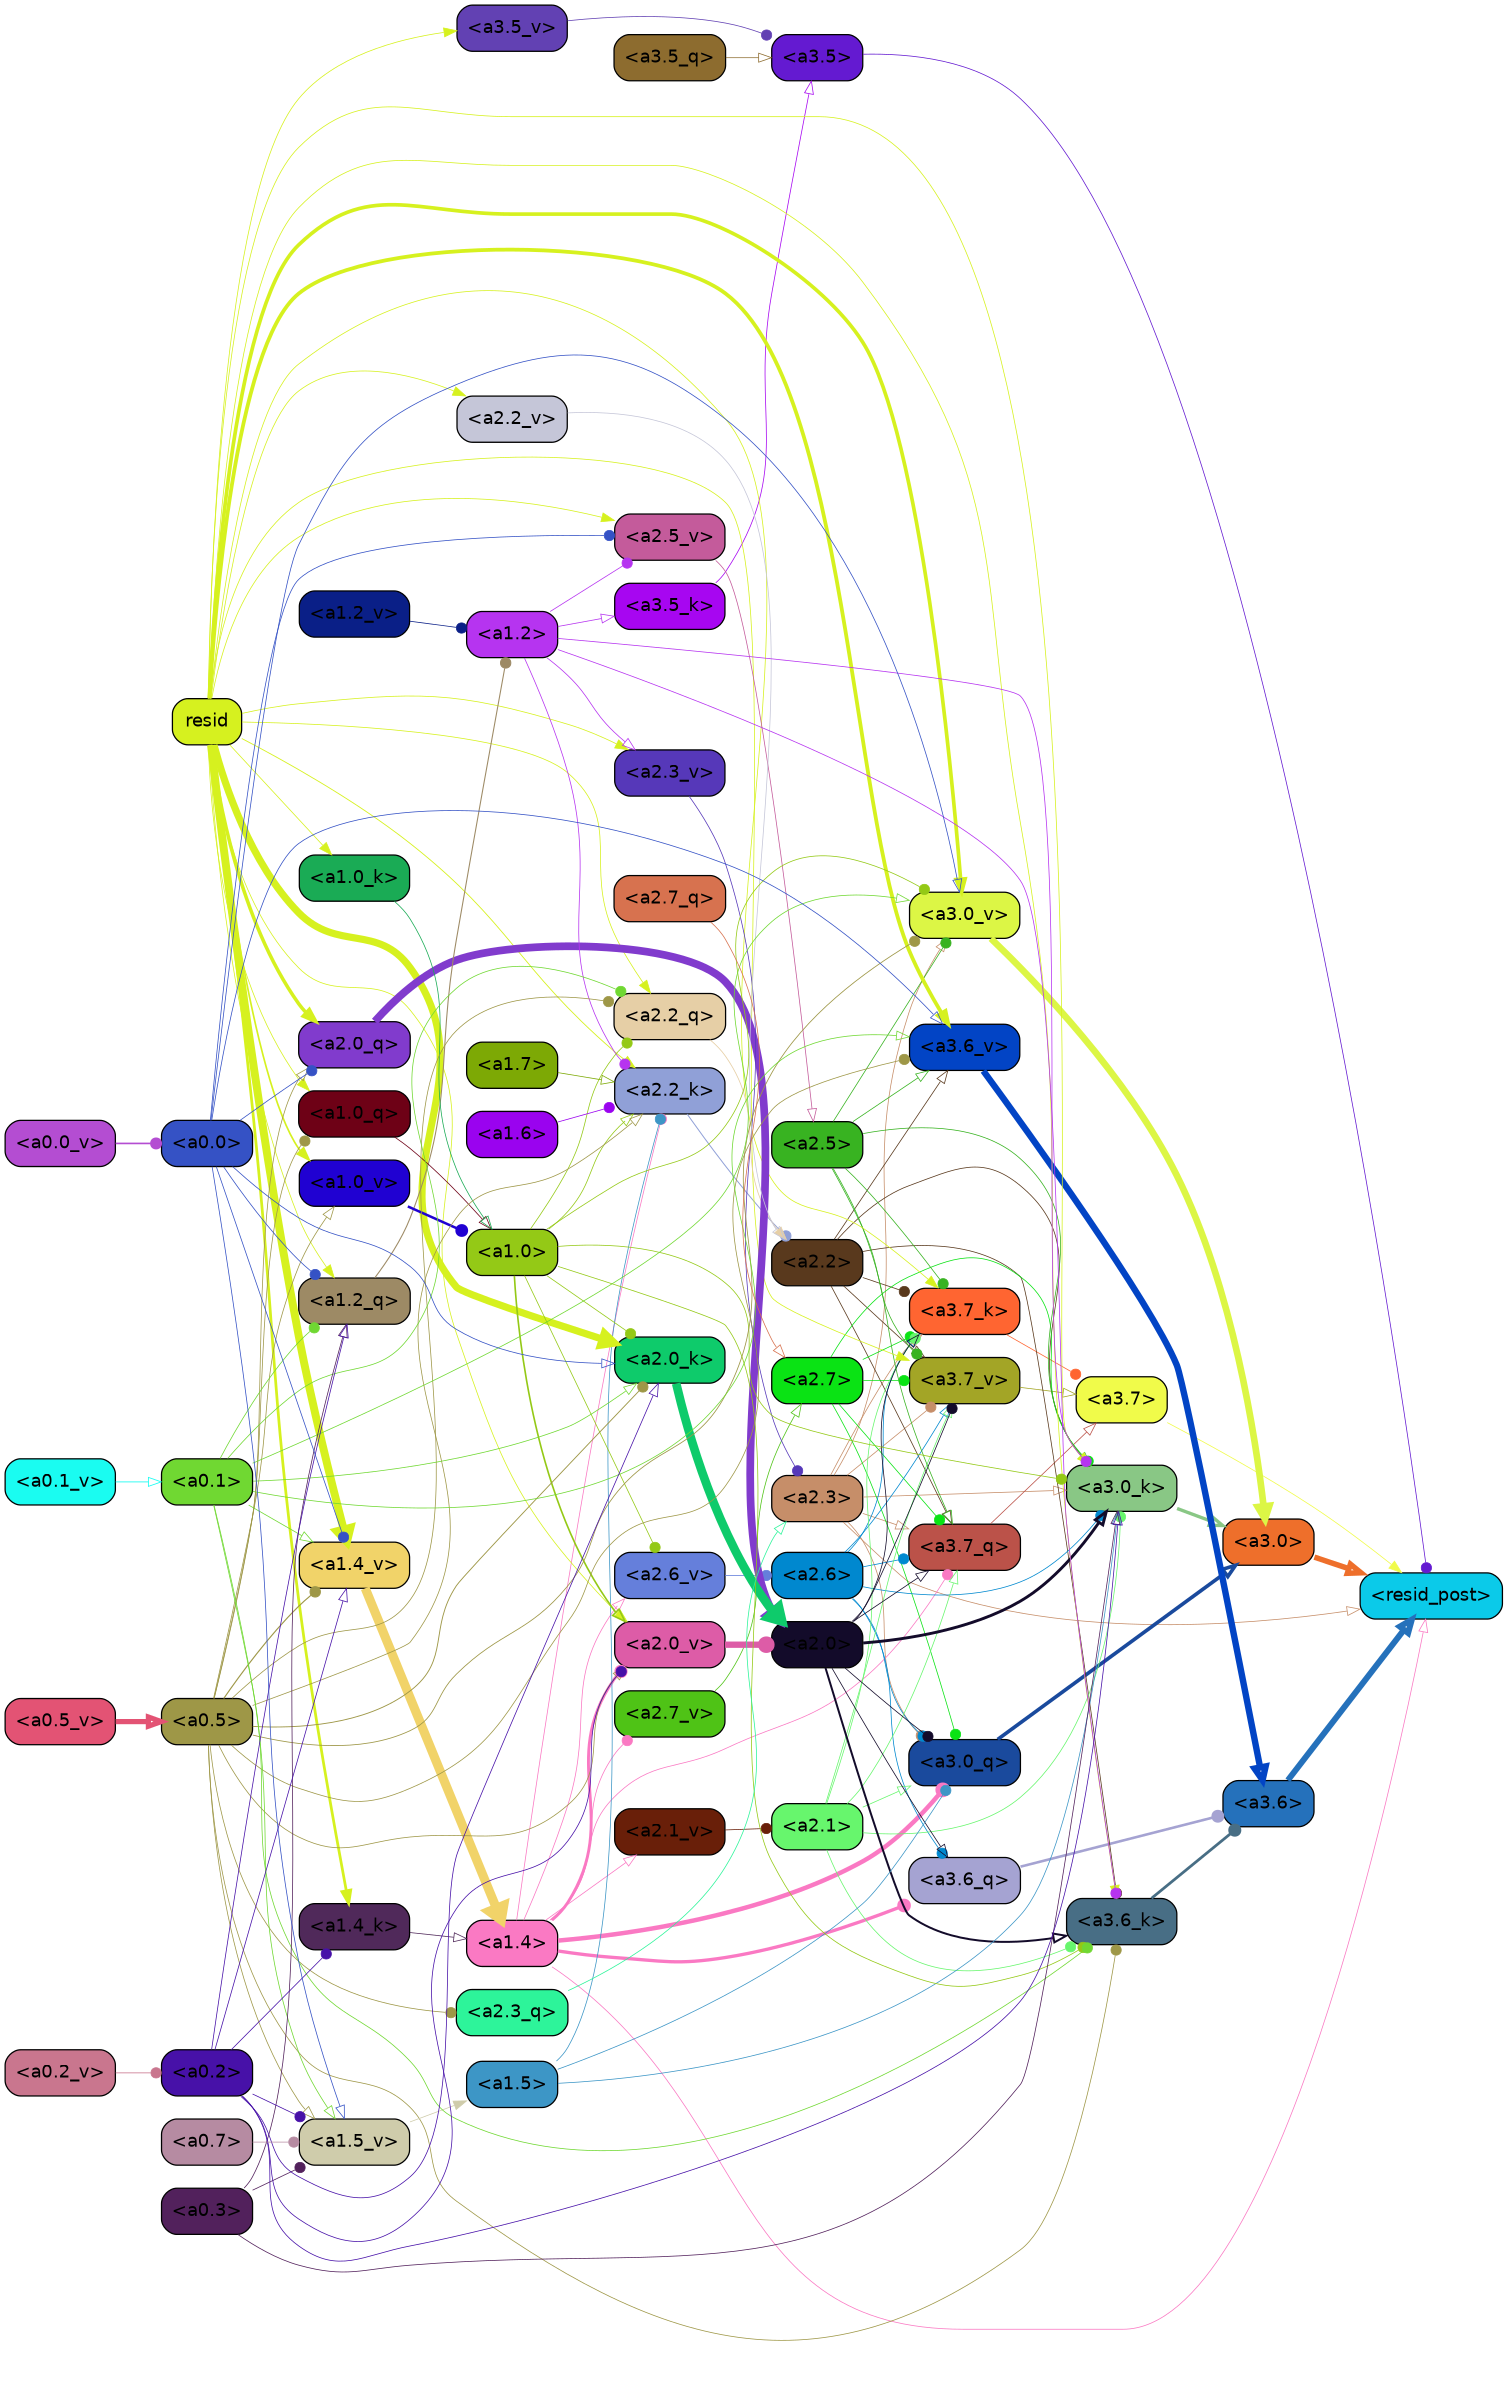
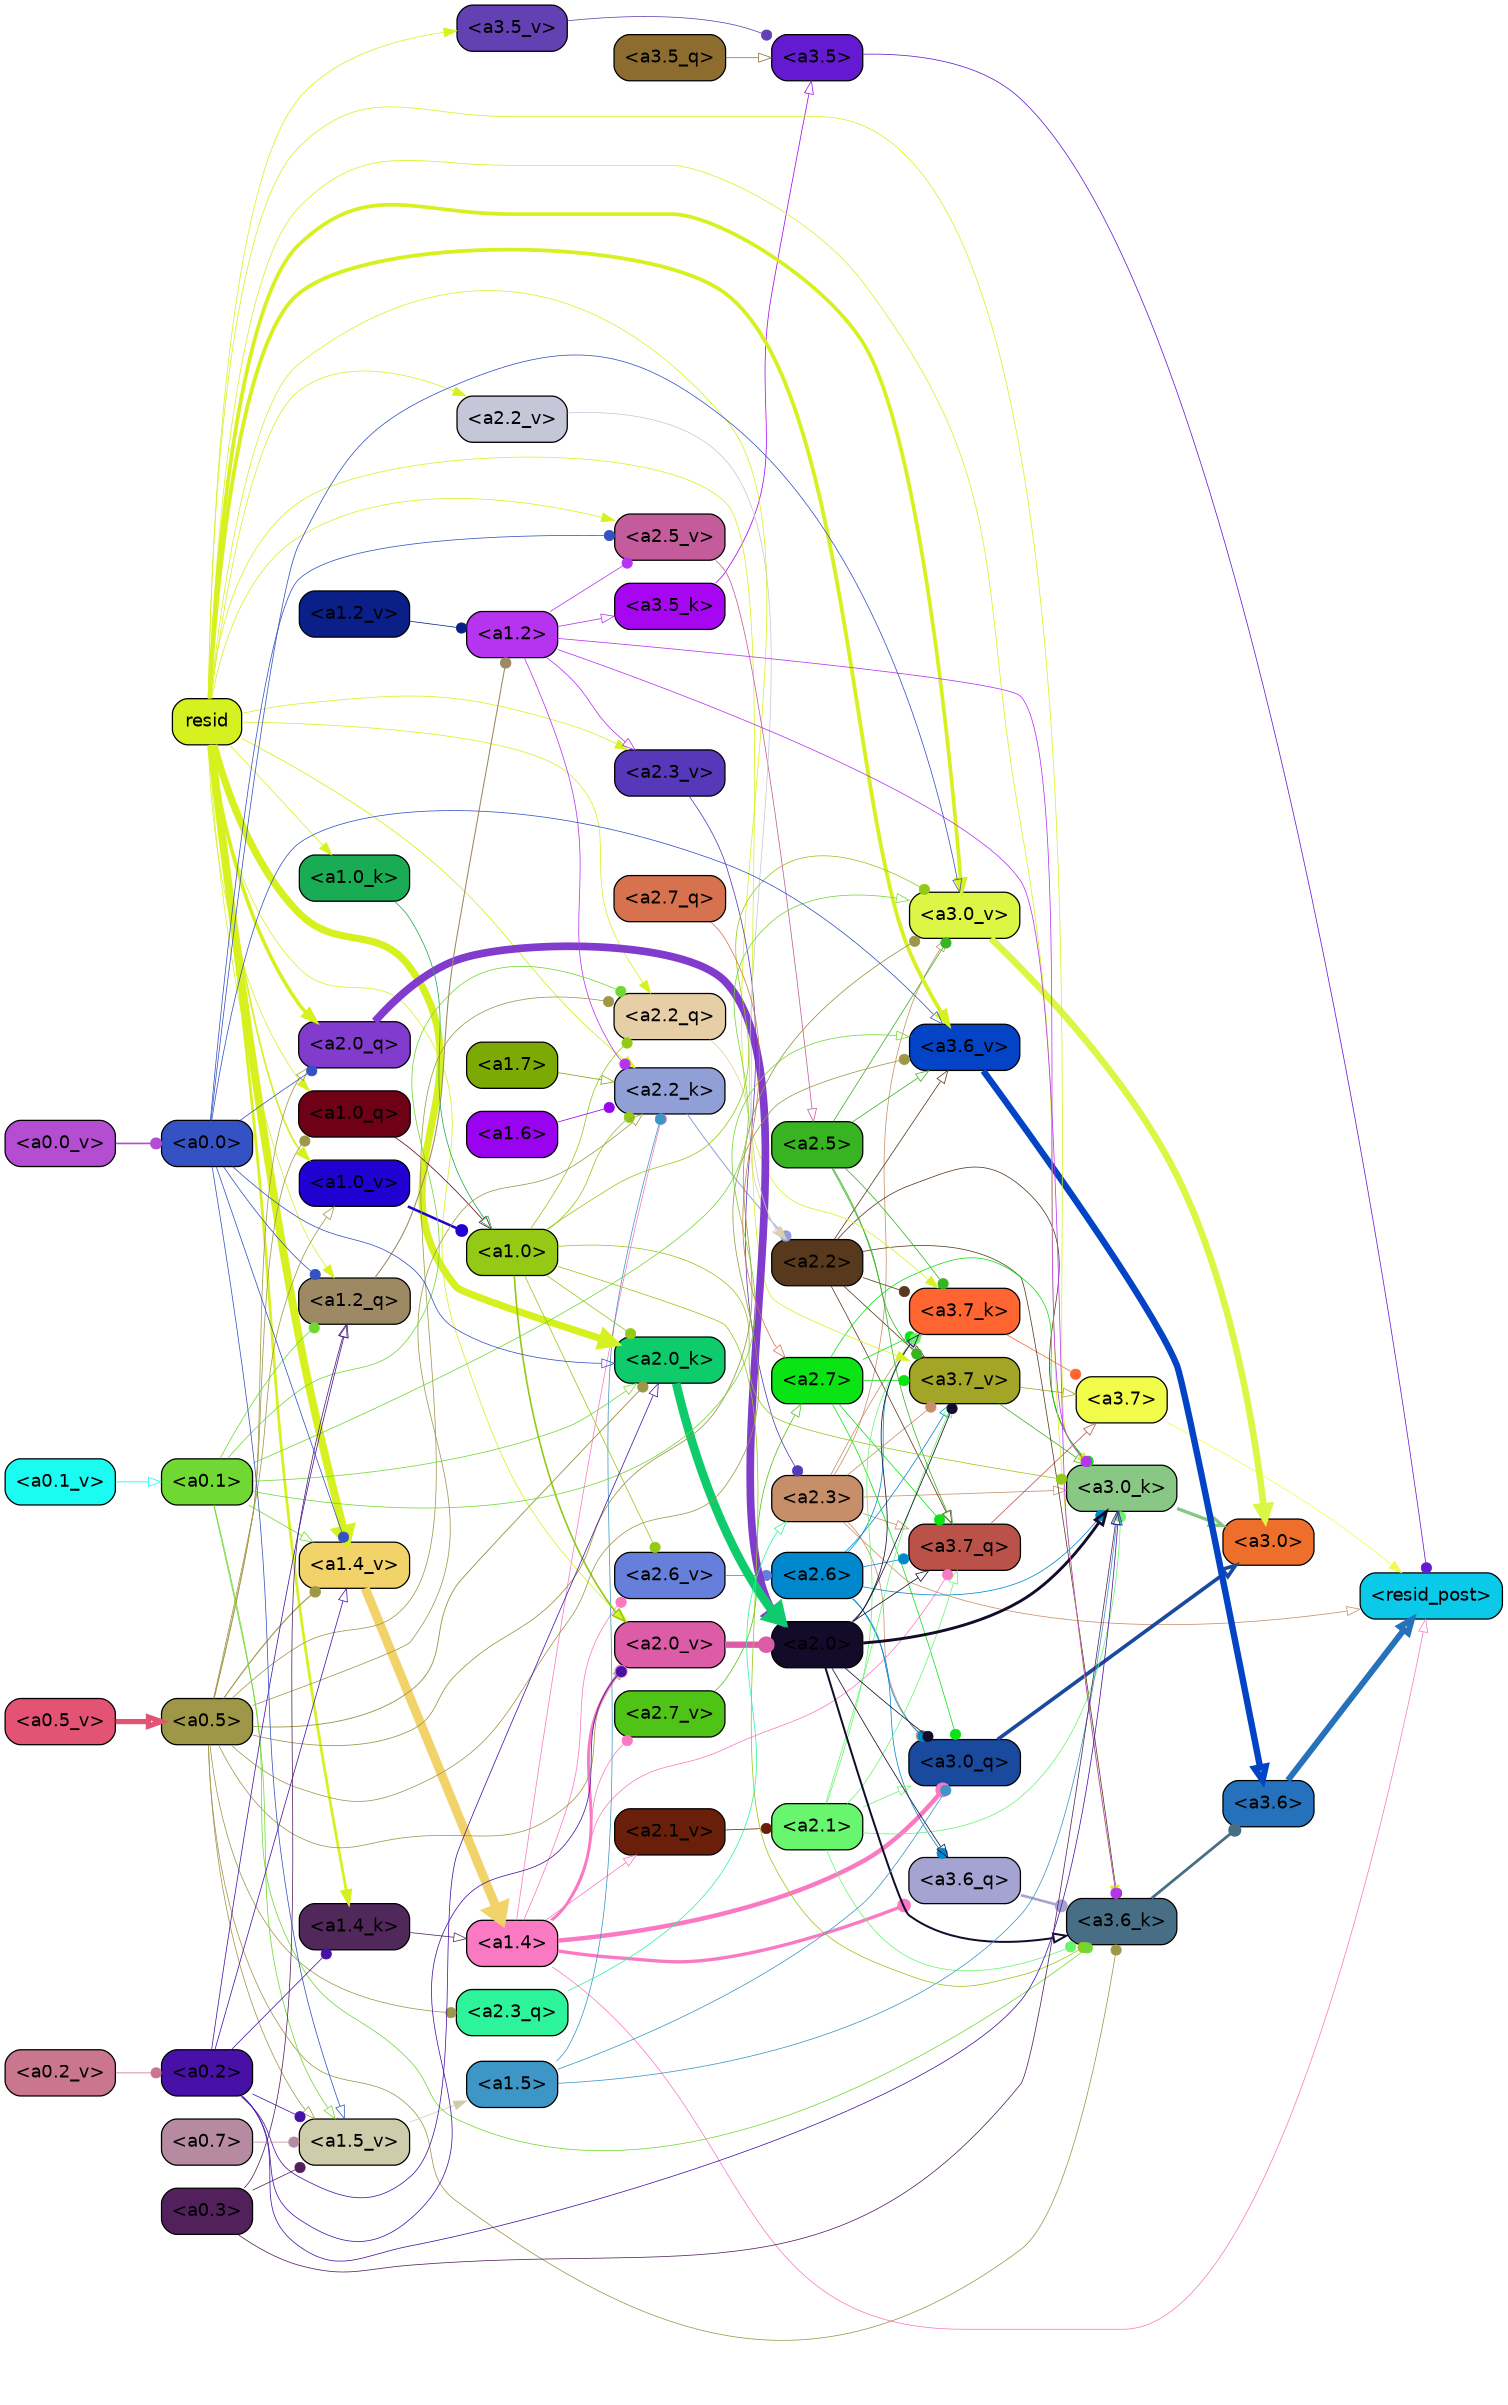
(589, 1177) -> (589, 1177)
(1038, 1180) -> (1038, 1431)
(1332, 1563) -> none
(577, 1764) -> (577, 1764)
(1121, 1841) -> (1039, 1900)
